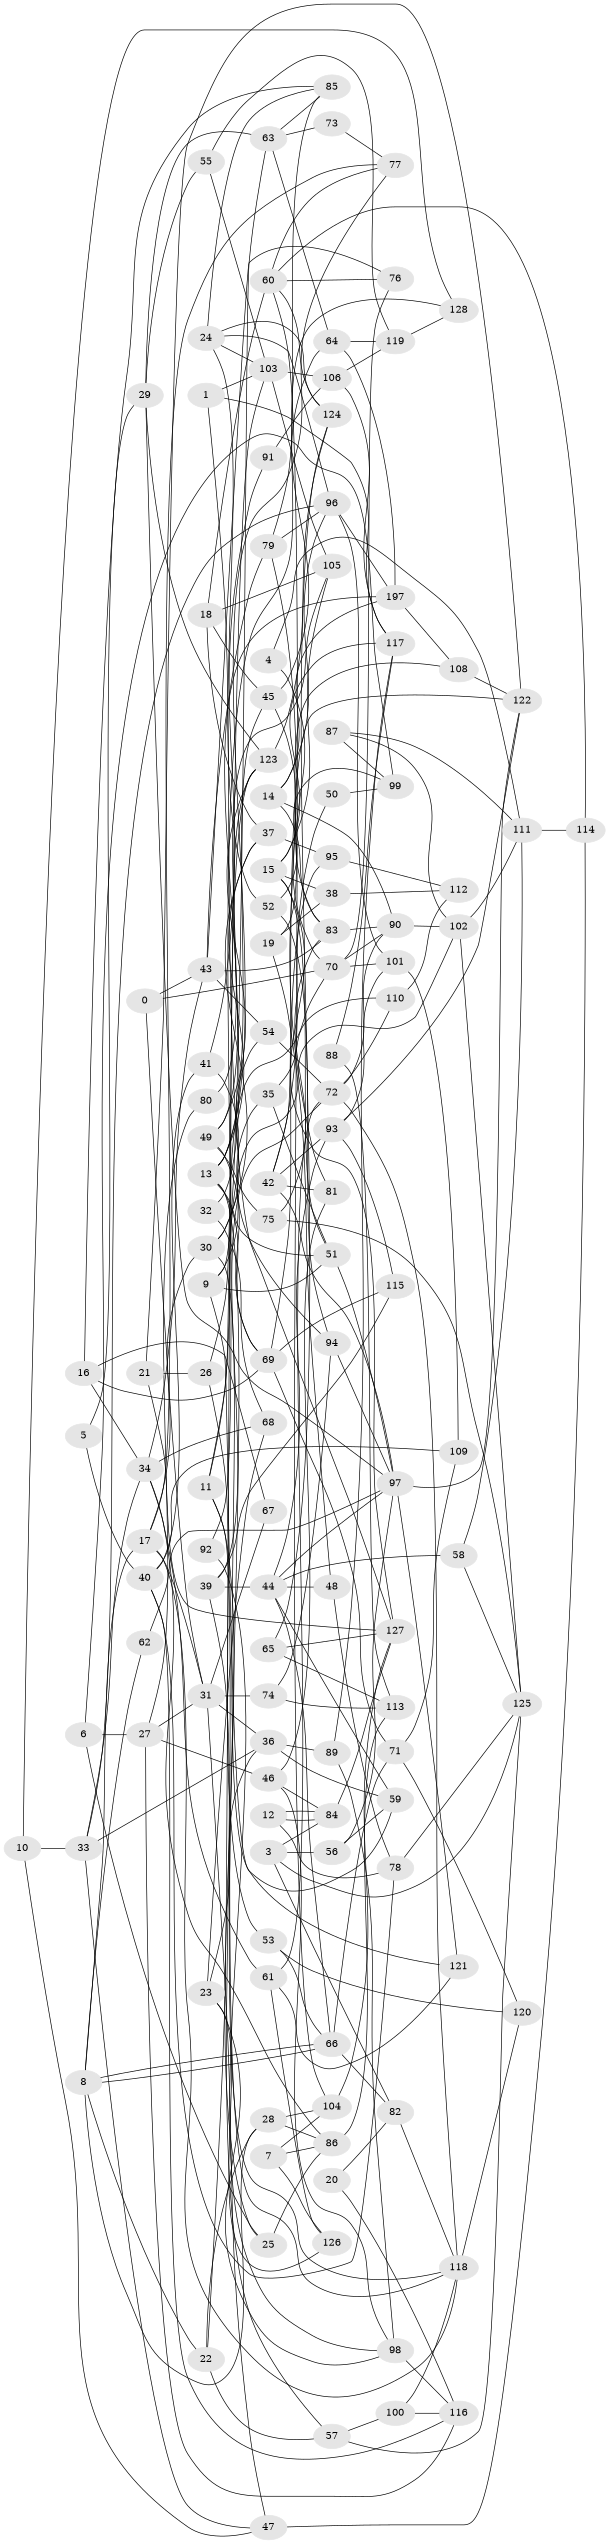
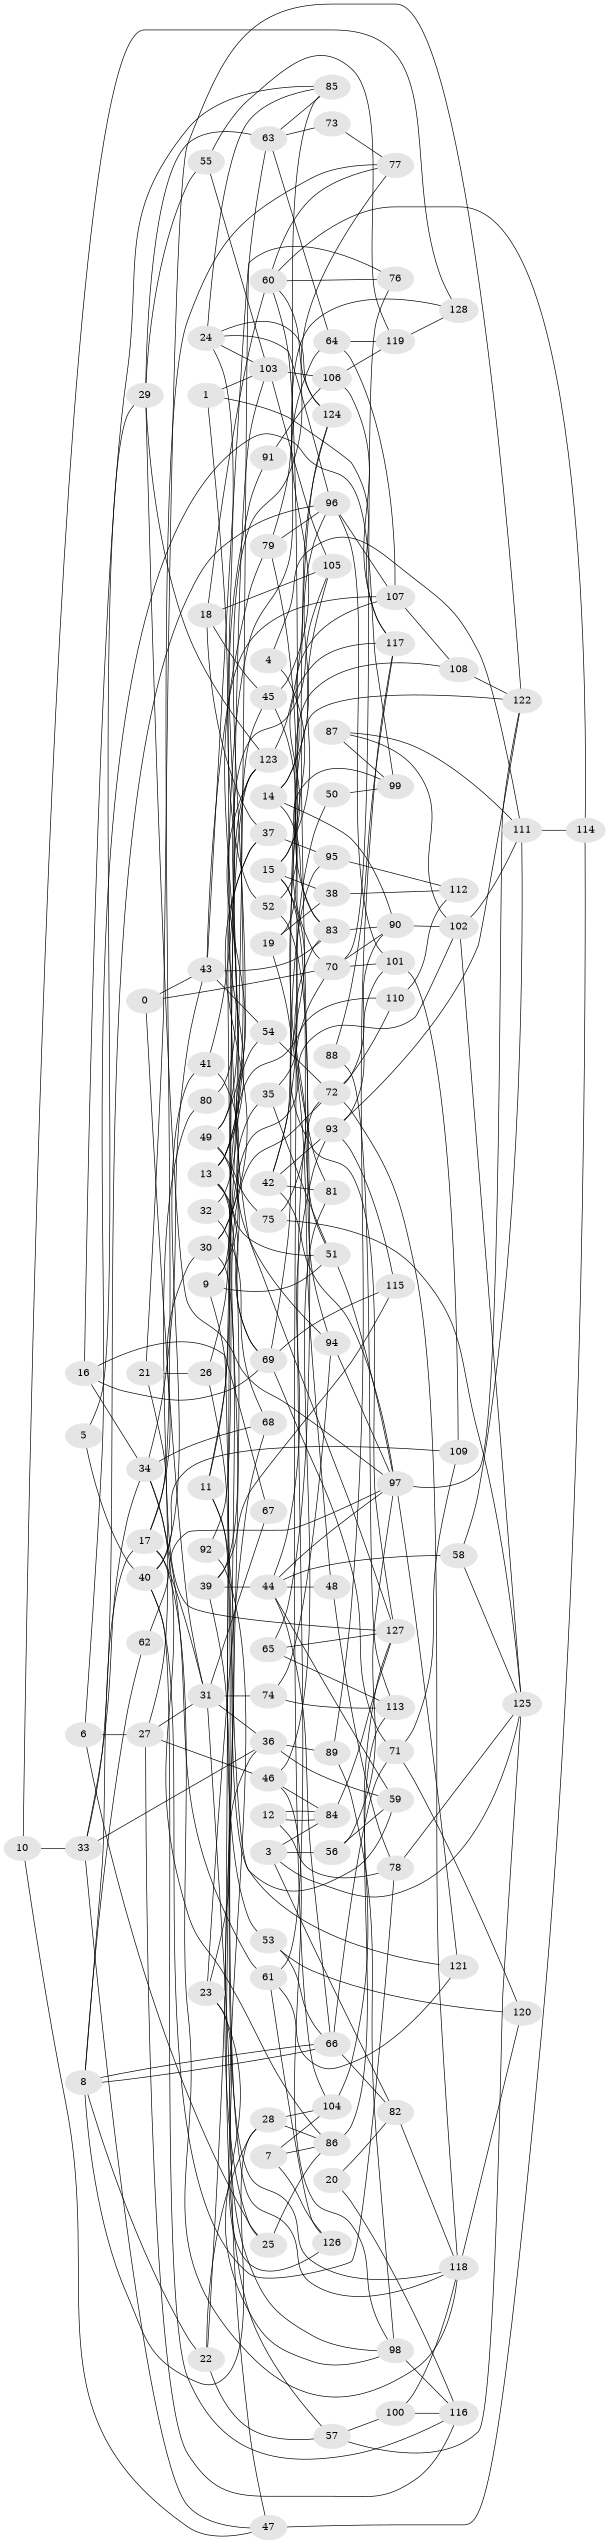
(395, 598) -> (395, 598)
